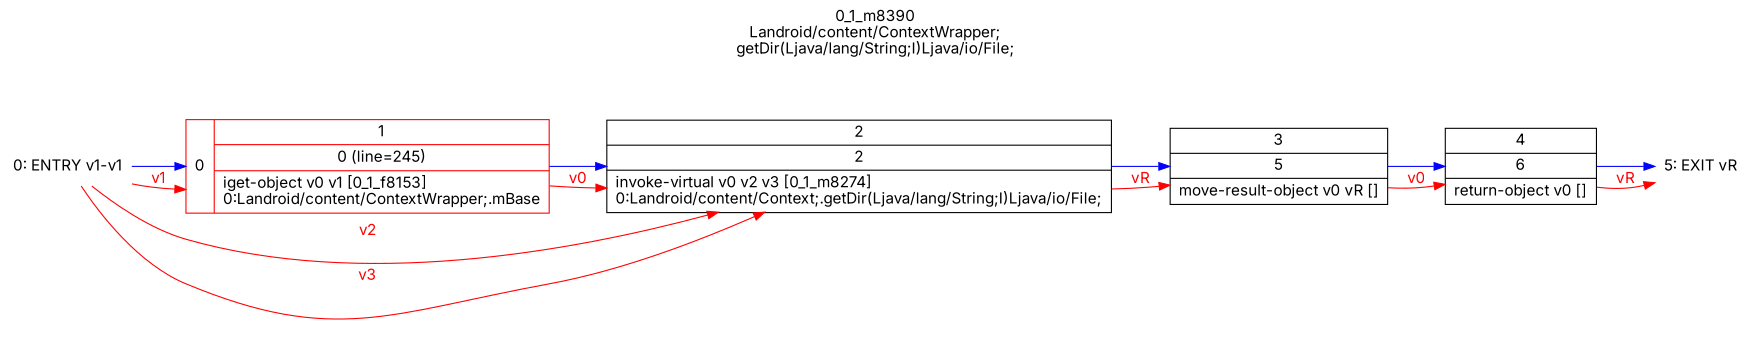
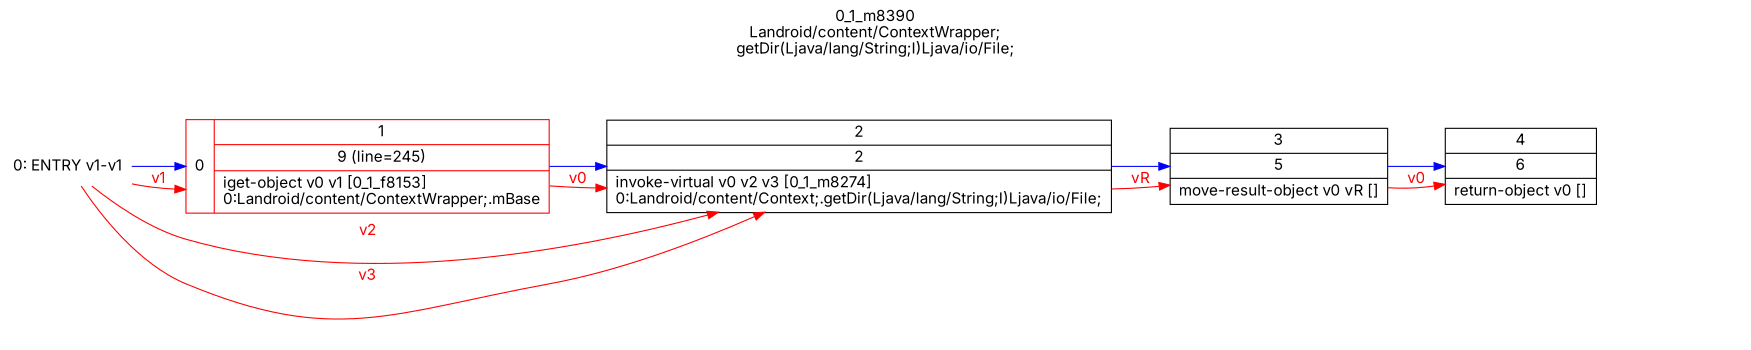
(382, 157) -> (382, 157)
(1701, 166) -> none
